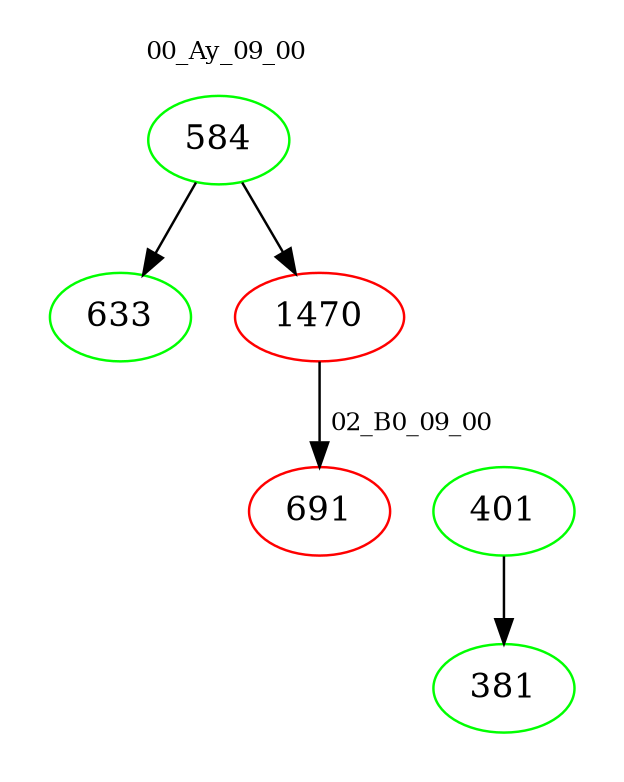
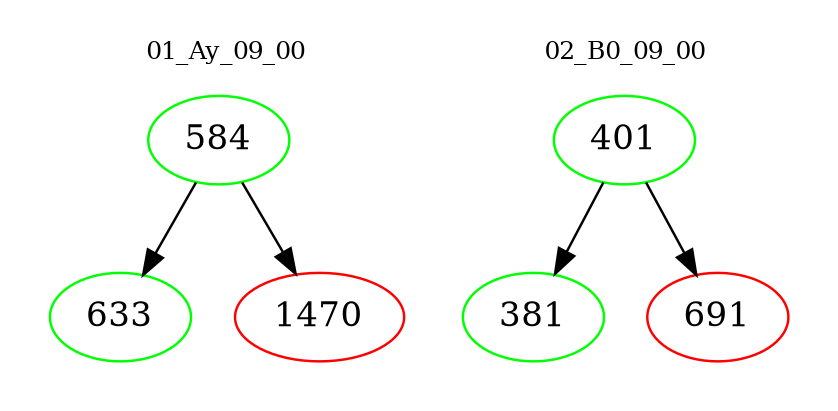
(226, 53) -> (226, 53)
(320, 416) -> (665, 218)
